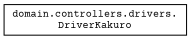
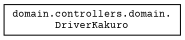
(95, 20) -> (92, 20)
